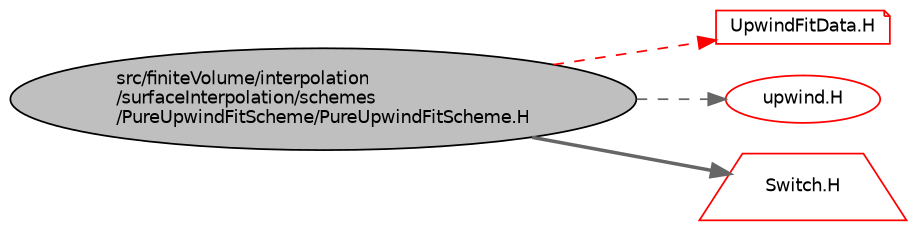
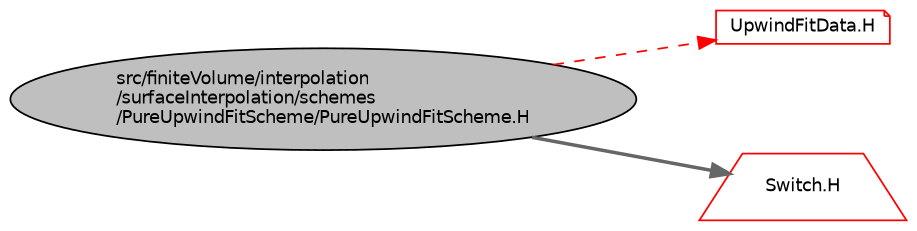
(803, 99) -> none
